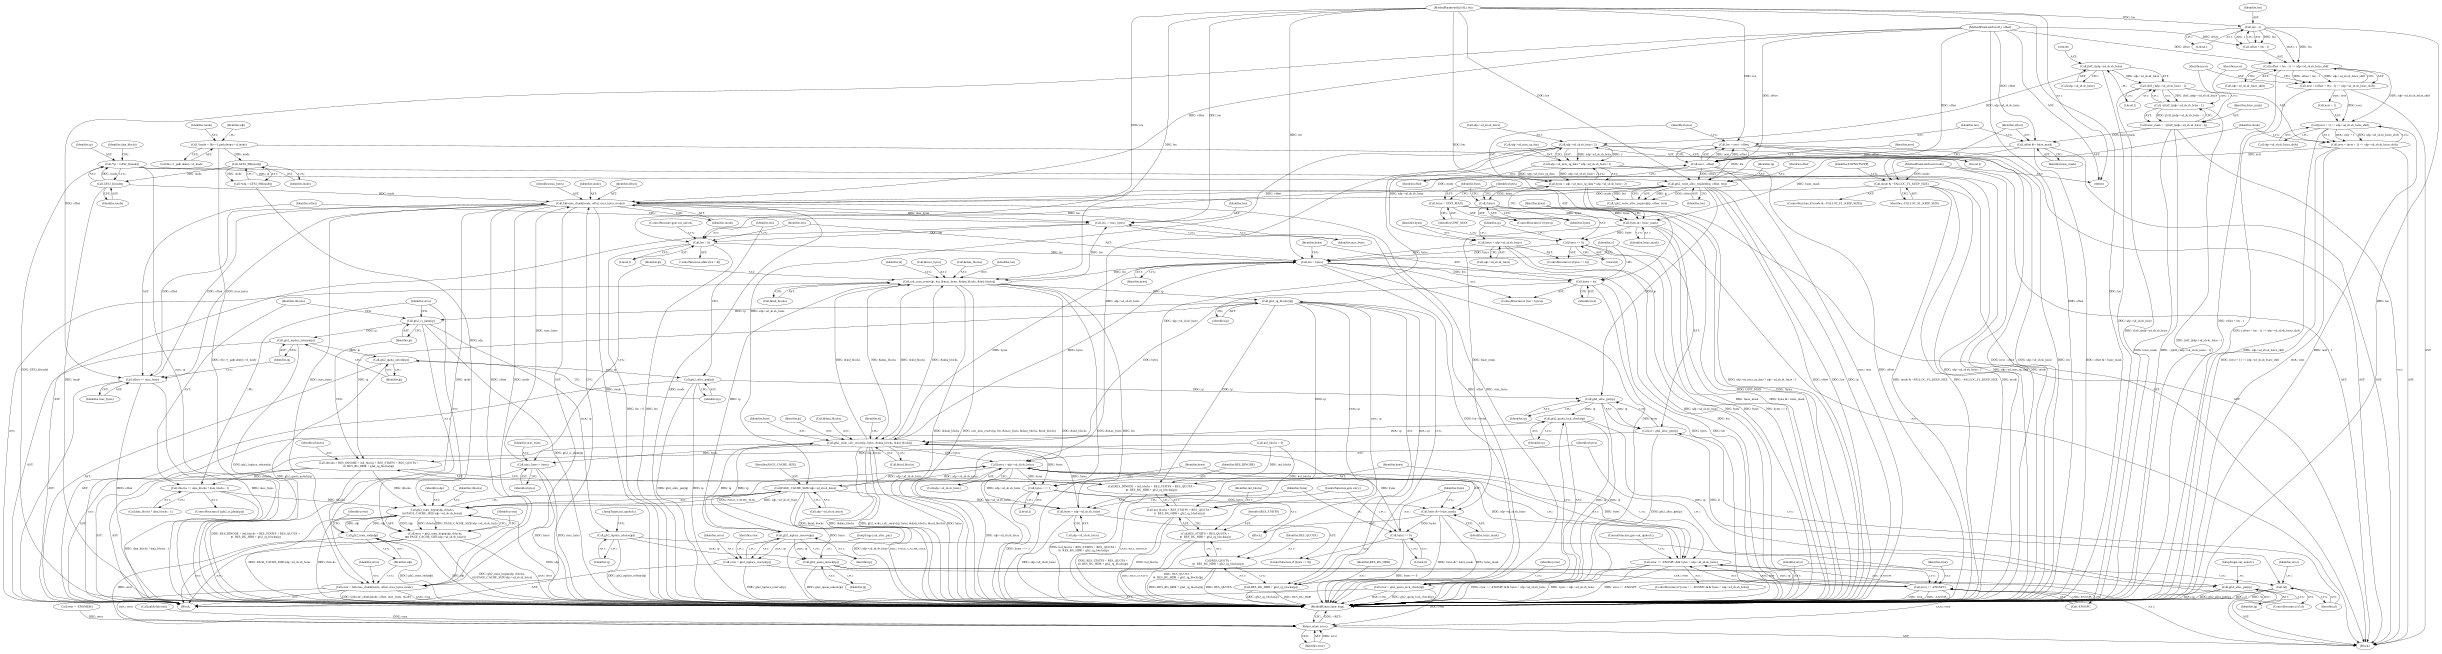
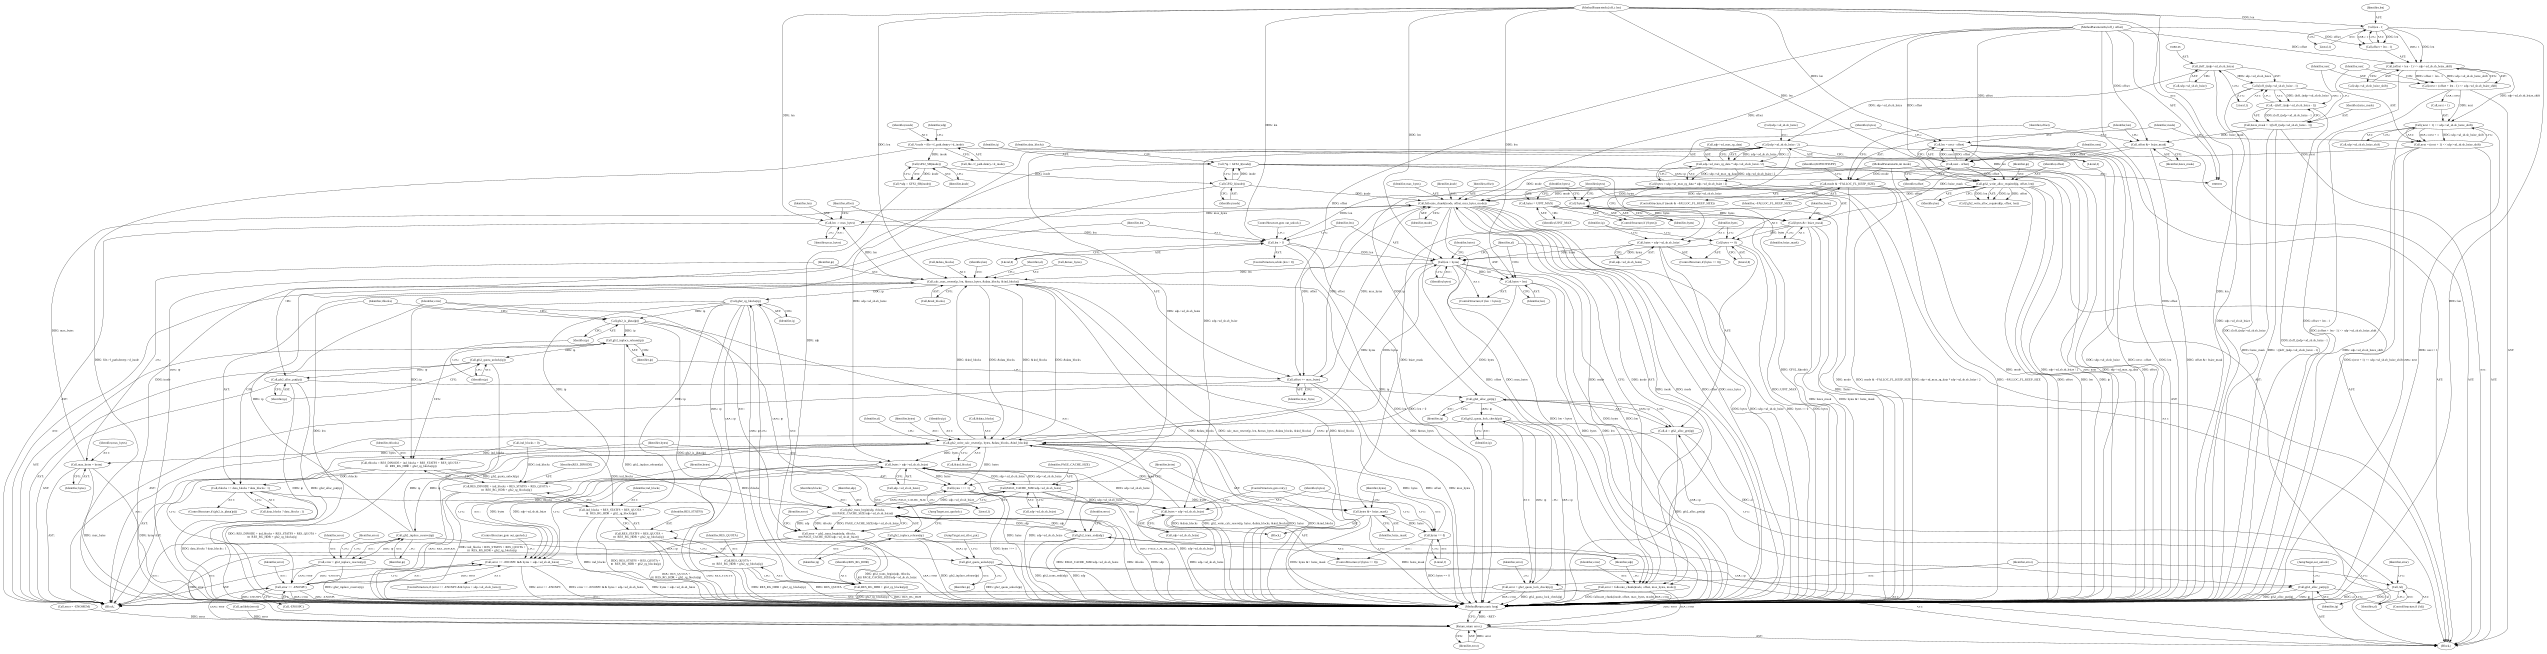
(1643, 189) -> none
